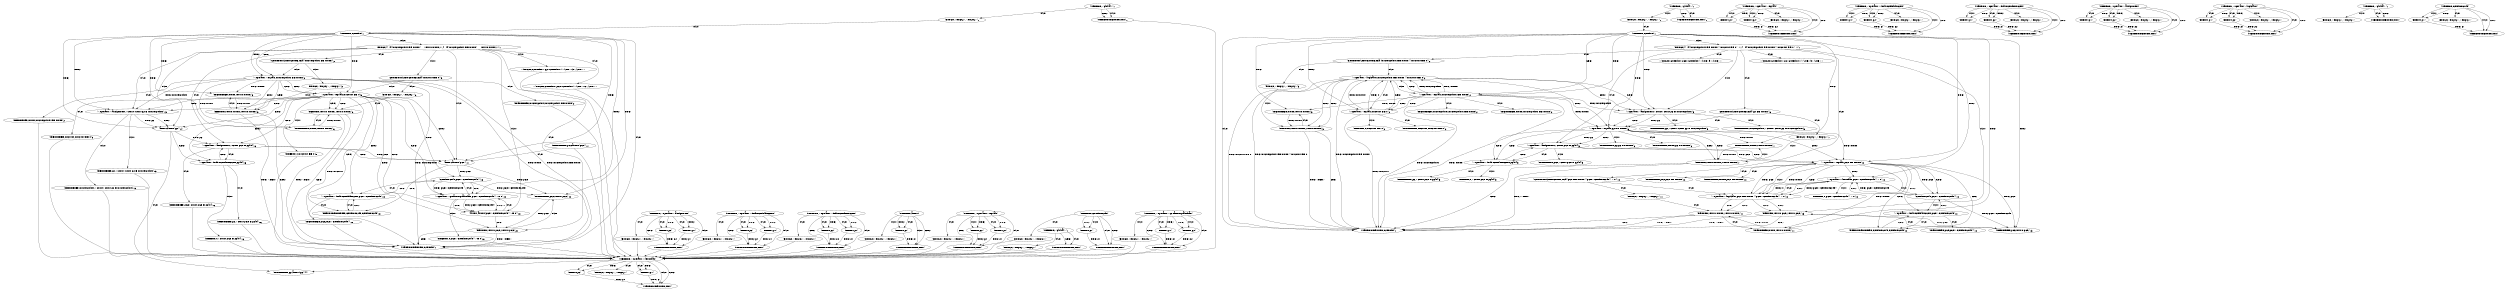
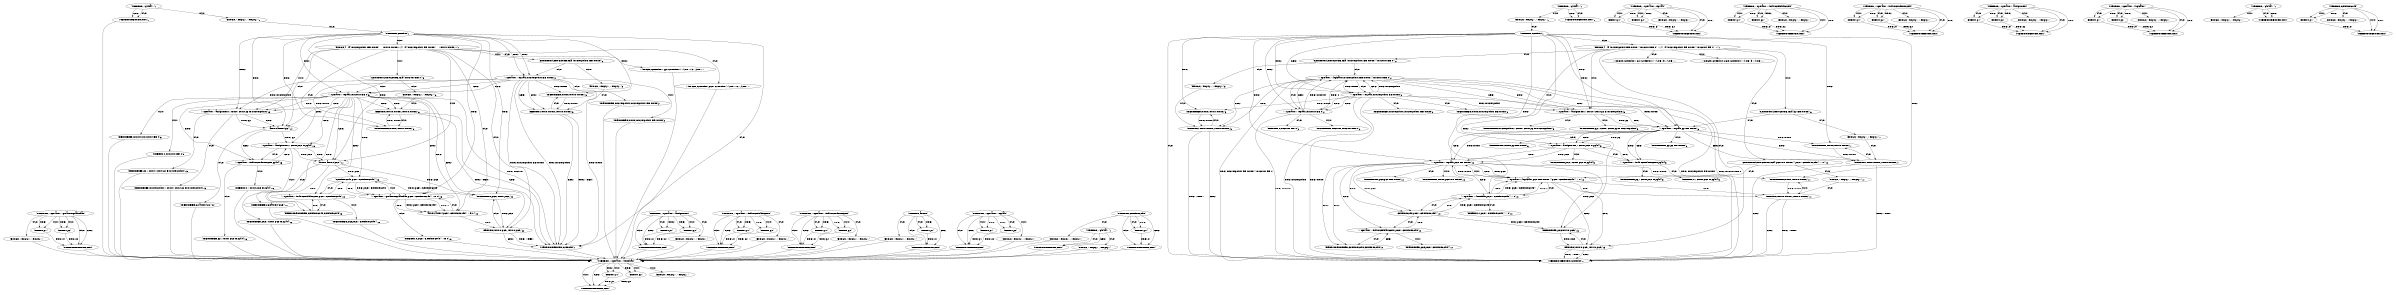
(1653, 137) -> (1574, 137)
(513, 155) -> (288, 189)
(1849, 170) -> (1474, 176)
(464, 266) -> (366, 259)
